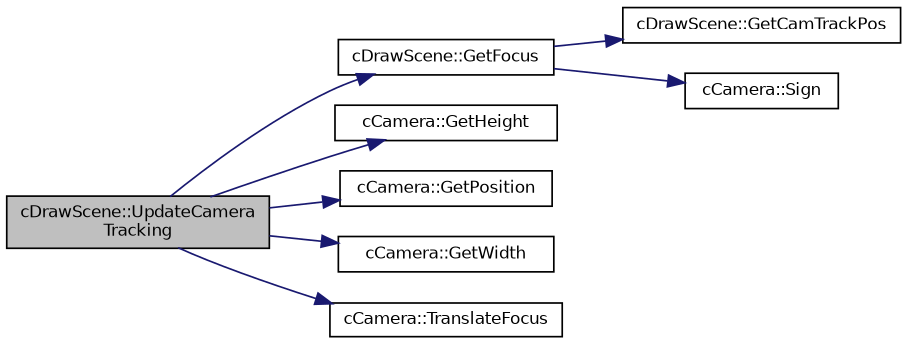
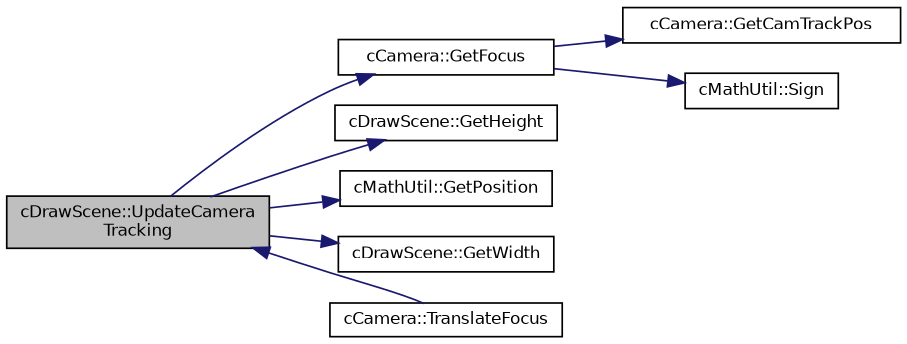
(762, 25) -> (762, 25)
(446, 57) -> (446, 57)
(762, 91) -> (762, 91)
(446, 123) -> (446, 123)
(446, 189) -> (446, 189)
(446, 254) -> (446, 254)
(246, 275) -> (347, 278)
